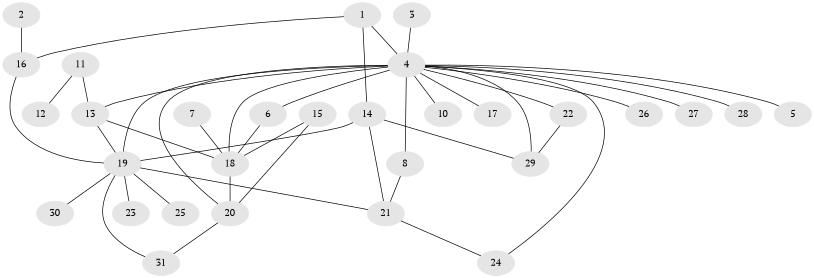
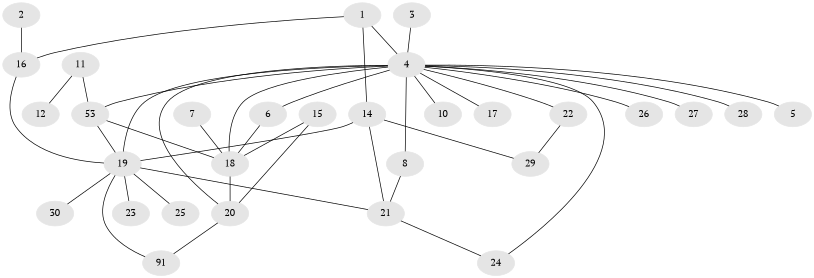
(488, 81) -> none
(90, 114) -> (90, 114)
(161, 263) -> (161, 263)
